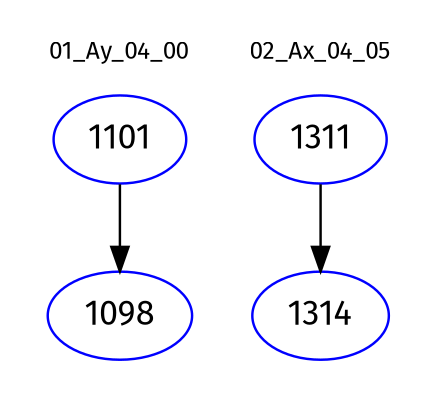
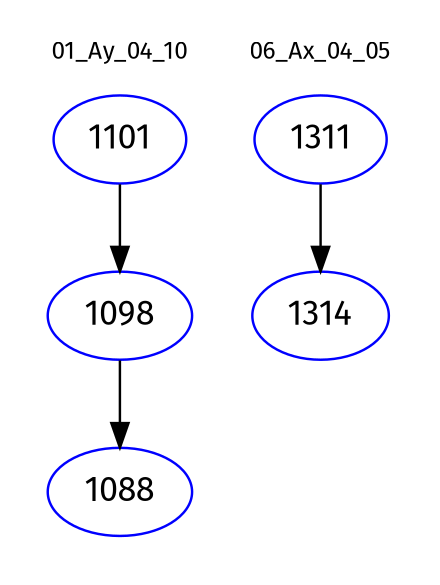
(120, 53) -> (120, 53)
(321, 53) -> (321, 53)
none -> (120, 492)
